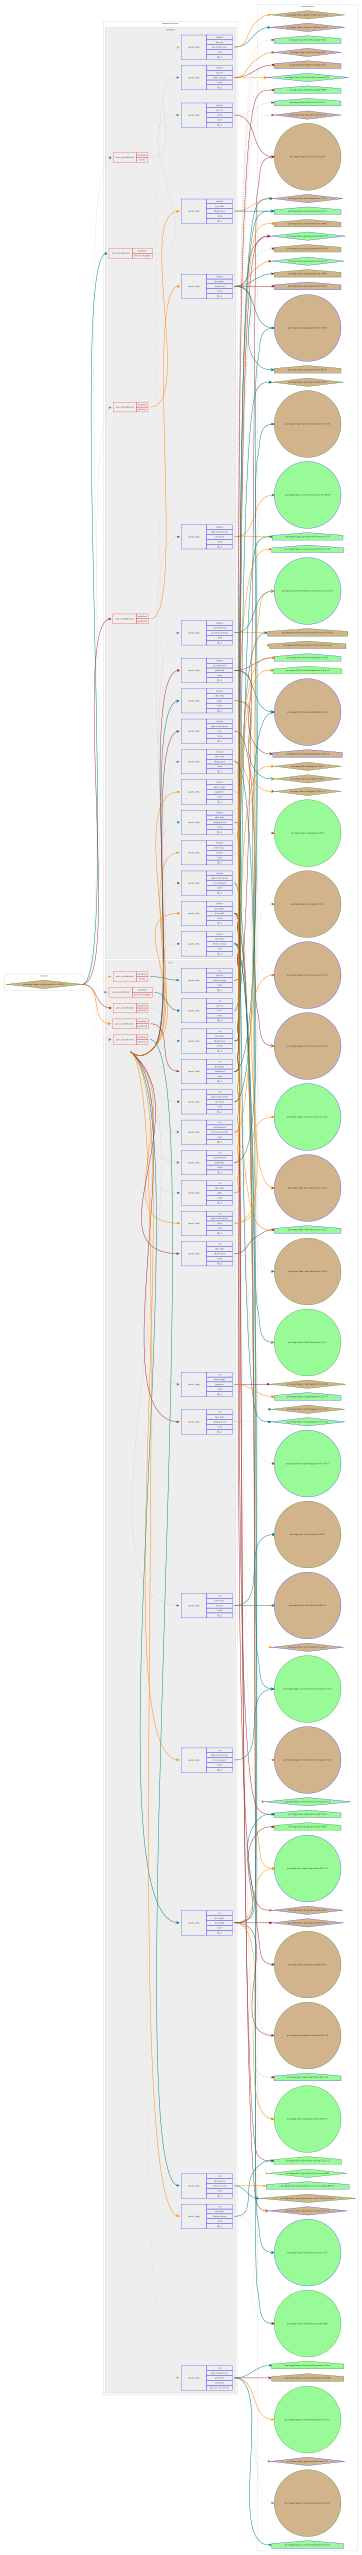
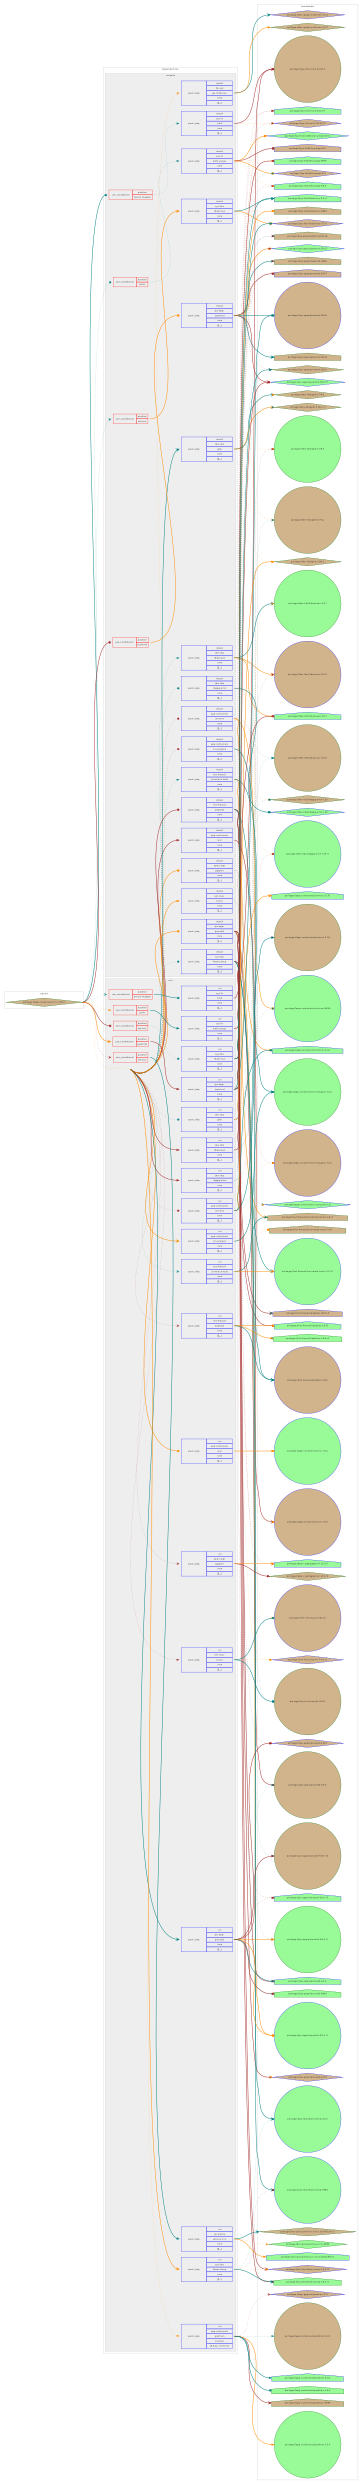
(308, 975) -> none
(308, 2324) -> (308, 2190)
